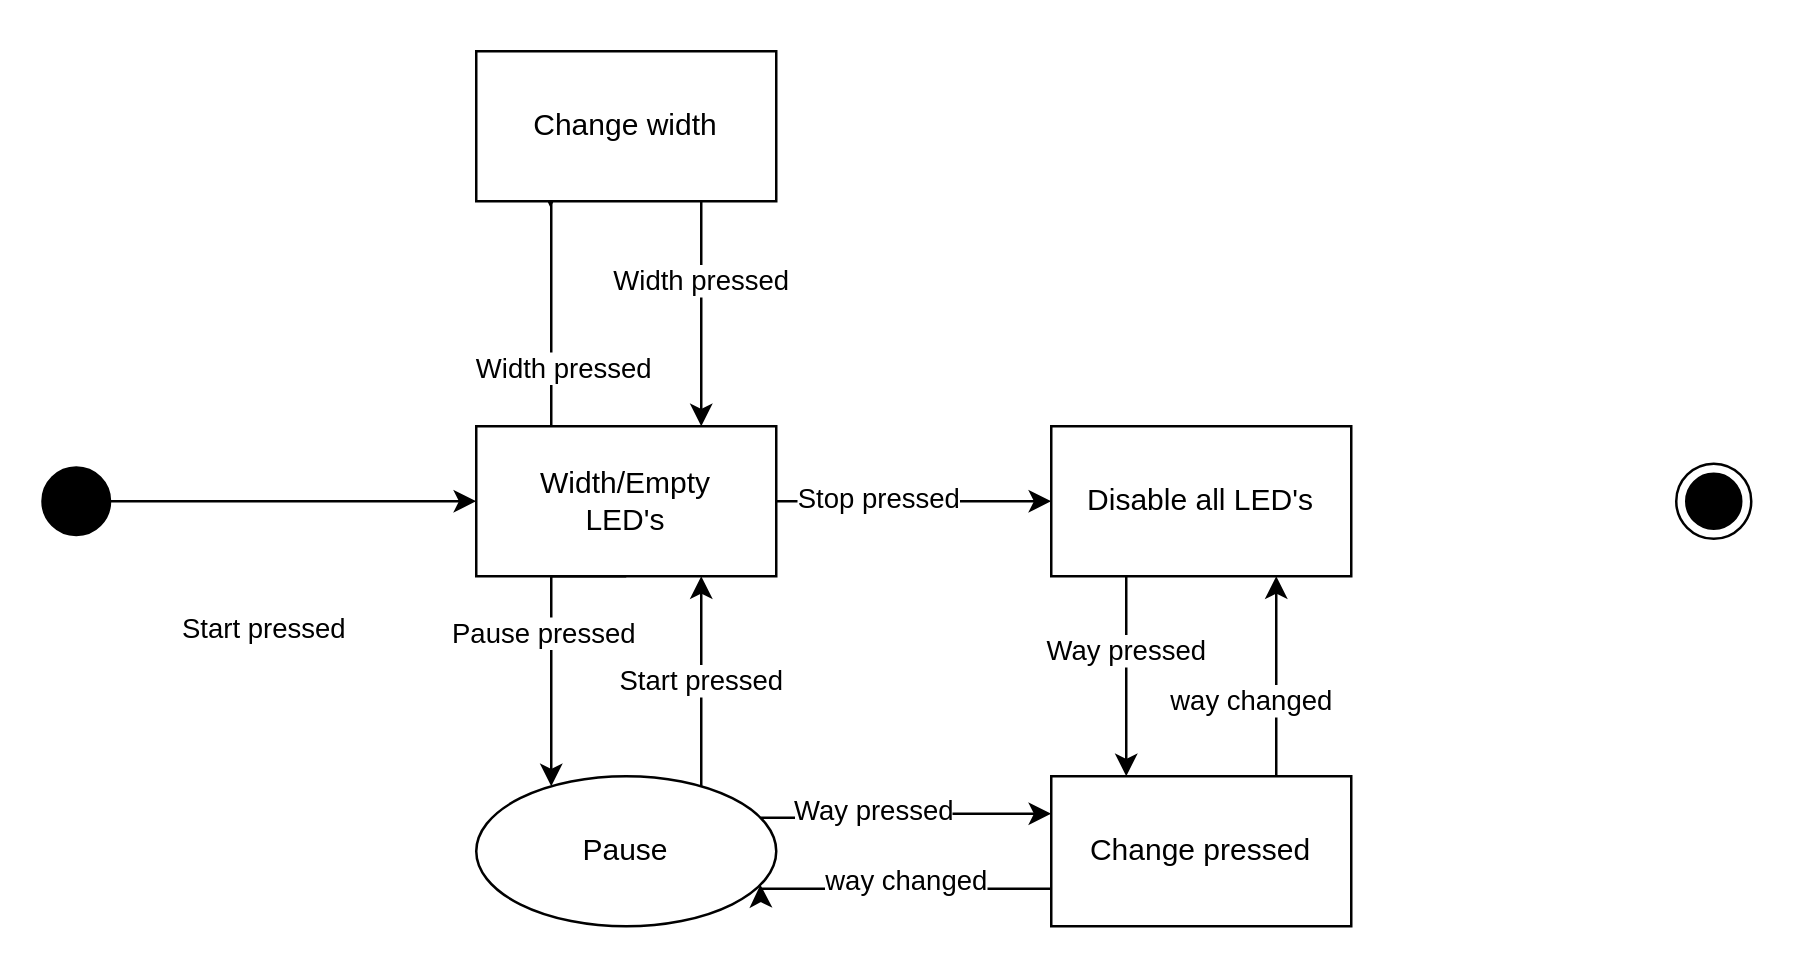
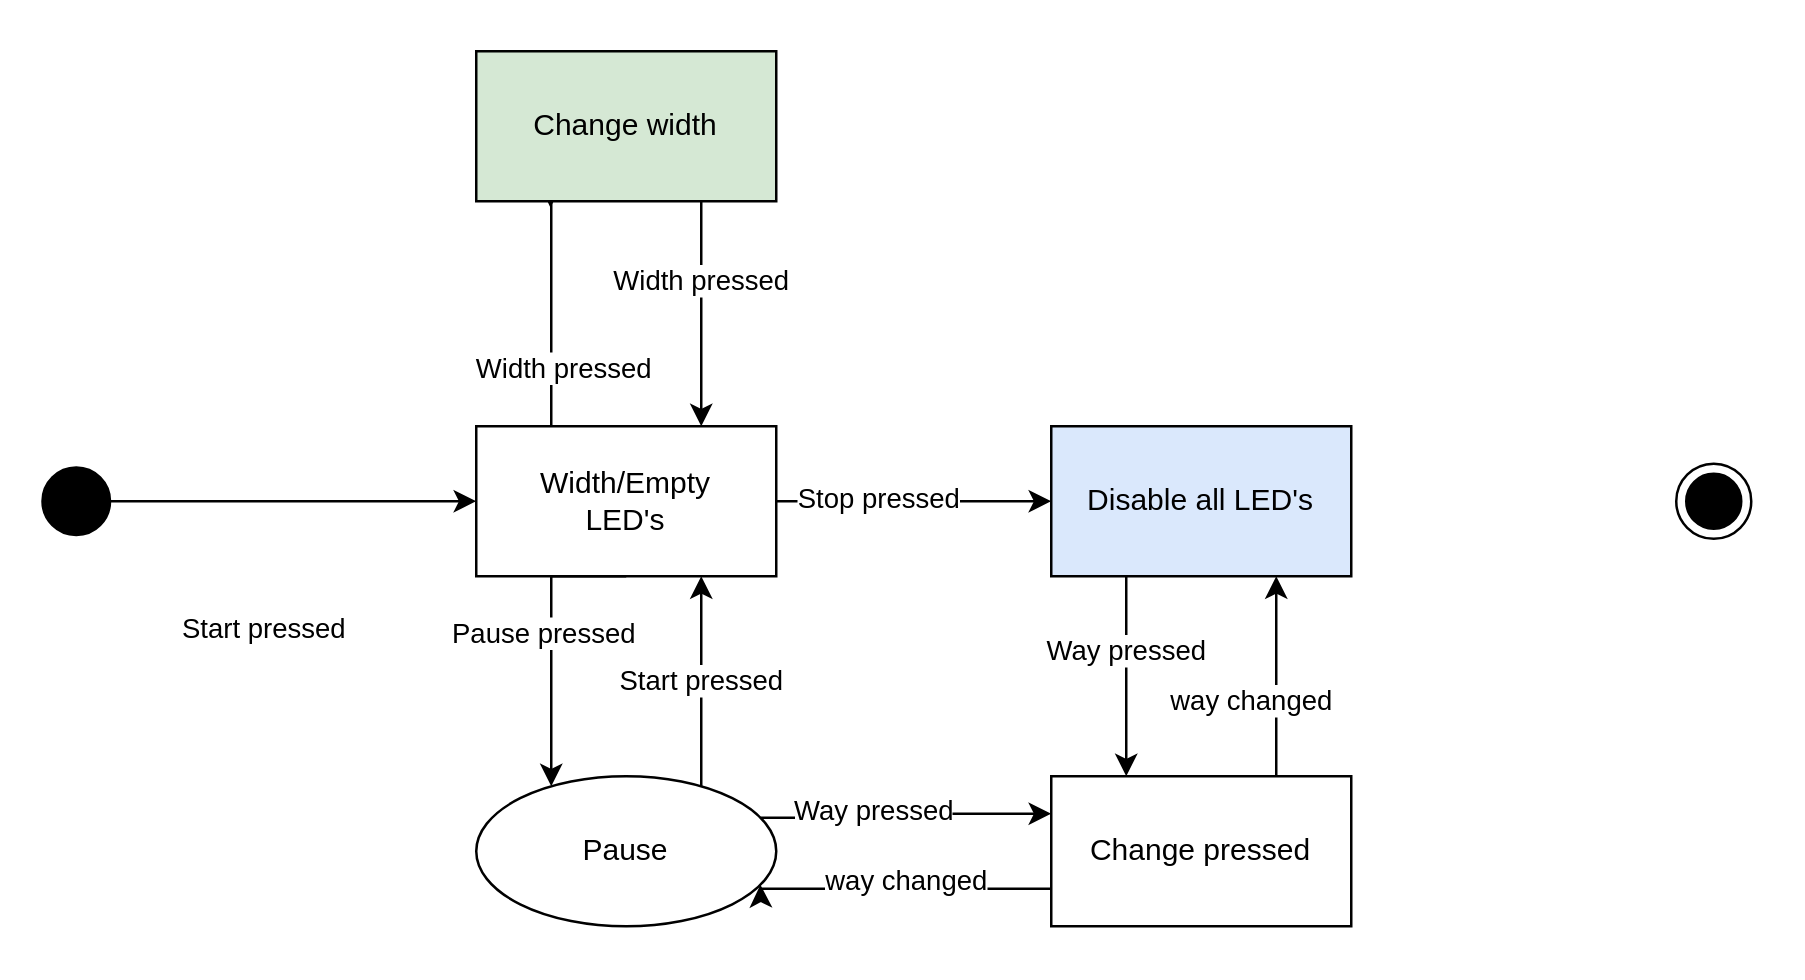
(626, 126) -> (626, 126)
(1201, 501) -> (1201, 501)
